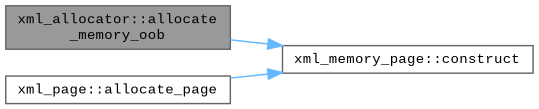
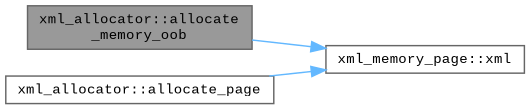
(408, 59) -> (425, 59)
(118, 90) -> (140, 90)
